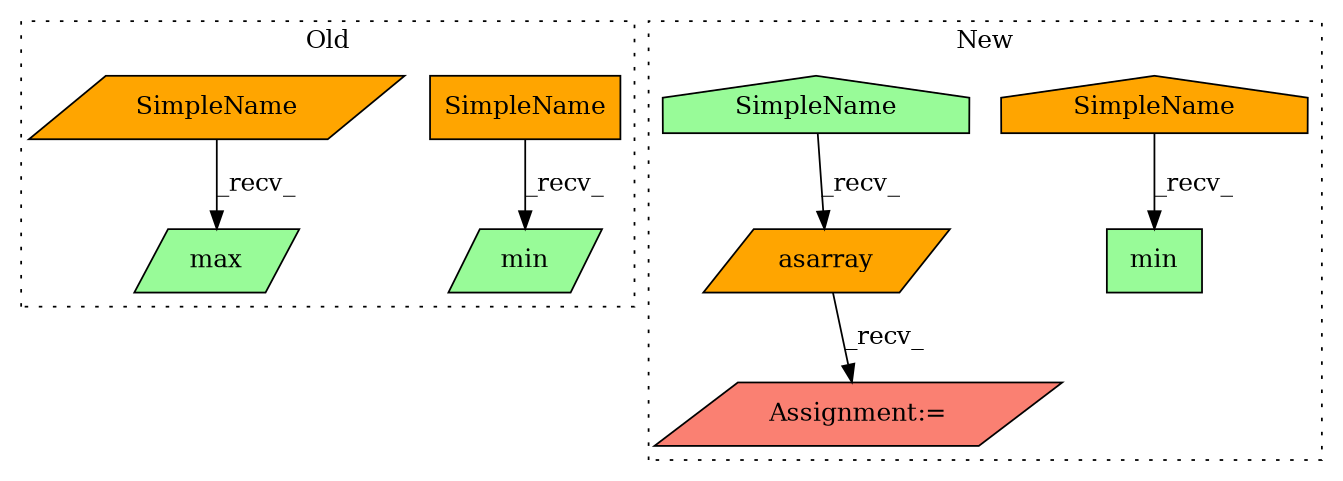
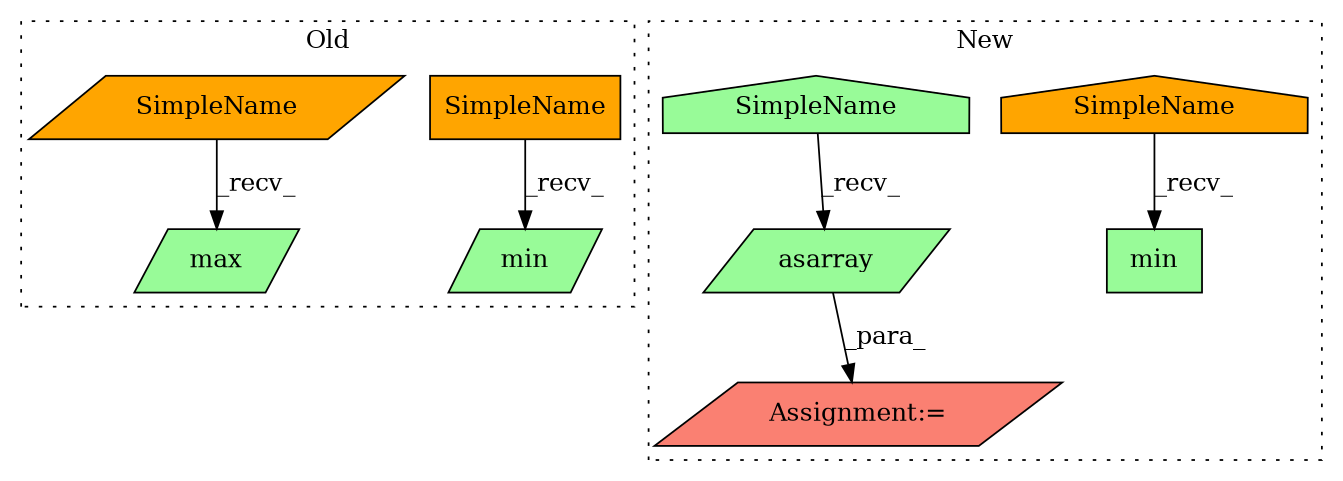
(827, 261) -> (827, 261)
(885, 338) -> (885, 338)
